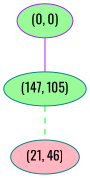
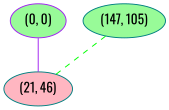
(45, 55) -> (38, 55)
